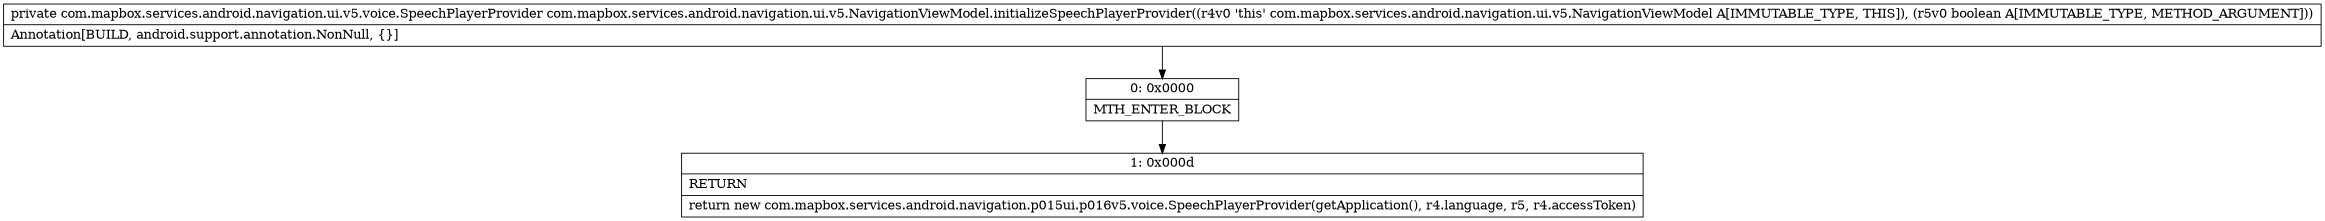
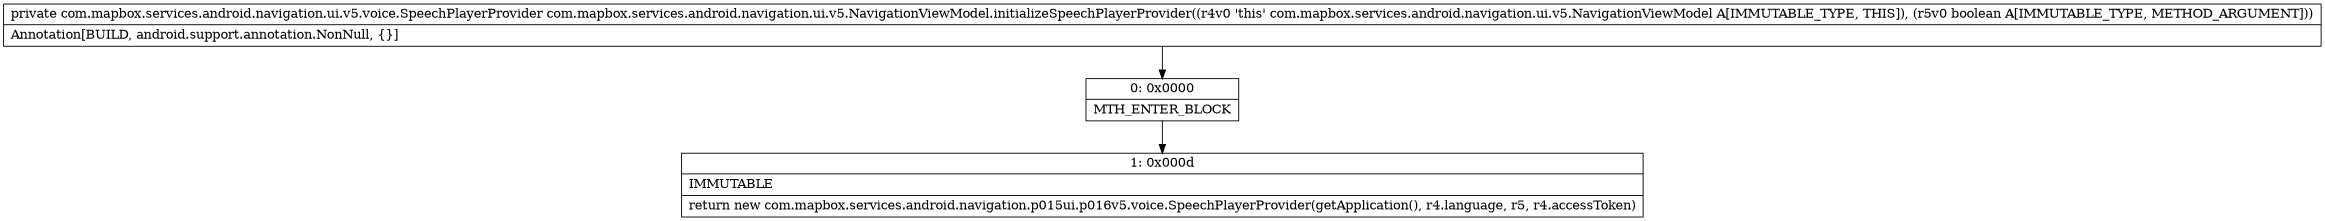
(718, 184) -> (731, 184)
